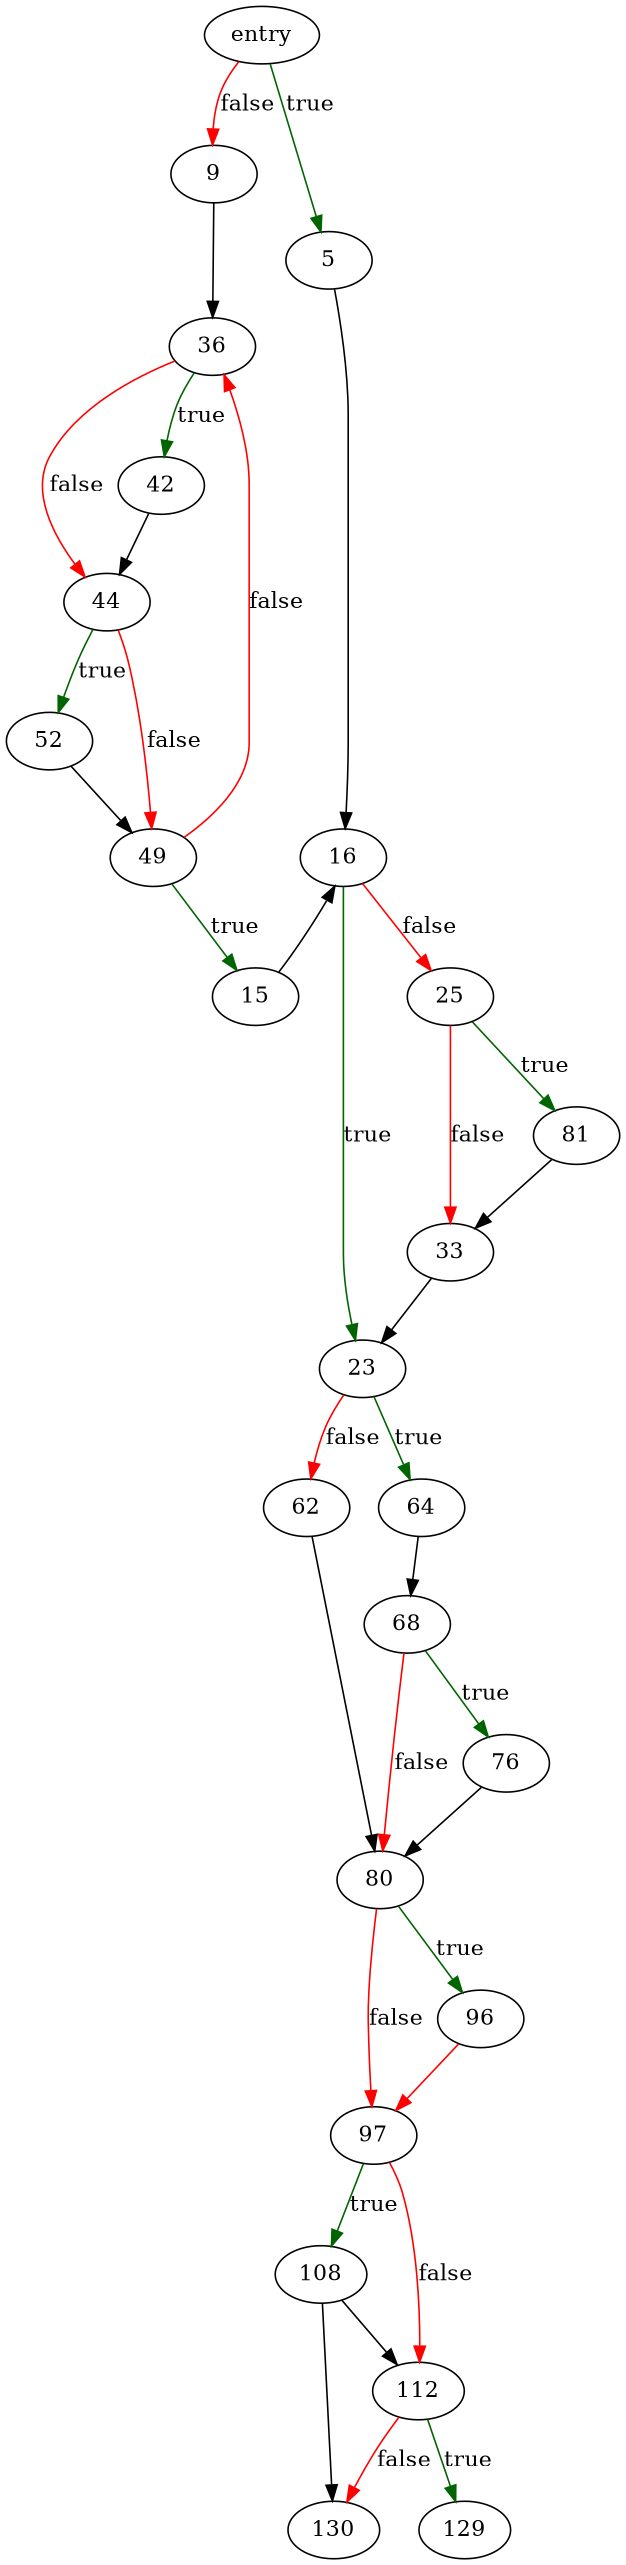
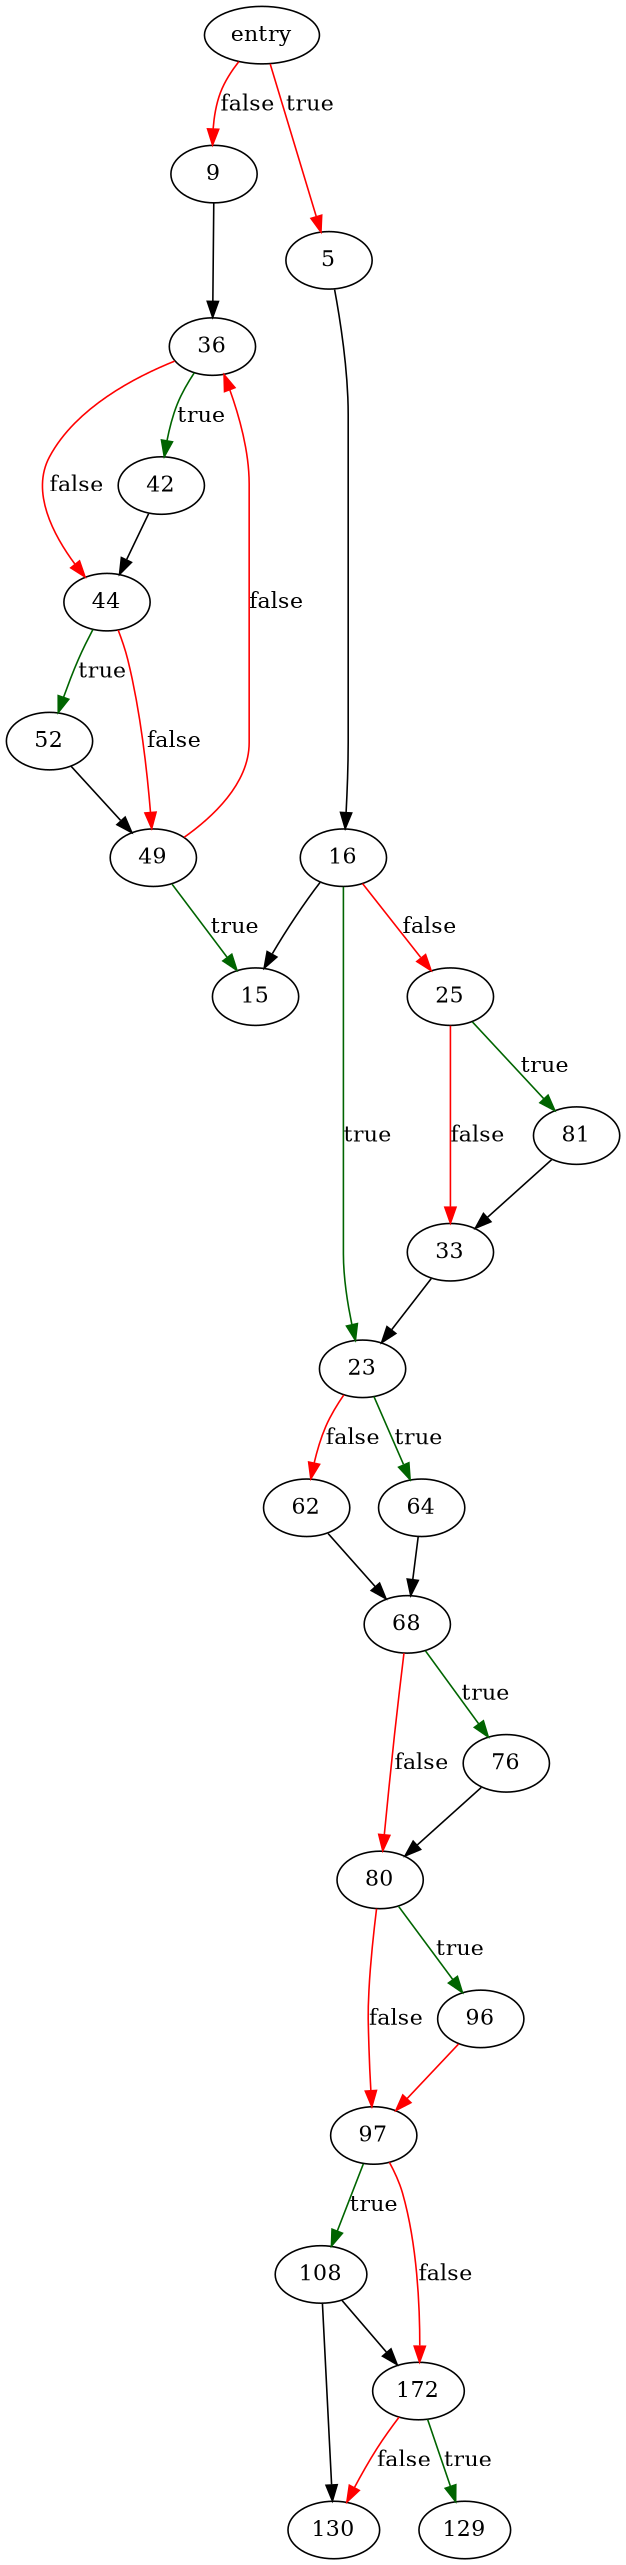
(293, 140) -> (293, 140)
(304, 937) -> (295, 917)
(342, 1686) -> (352, 1560)
(418, 2391) -> (418, 2391)
